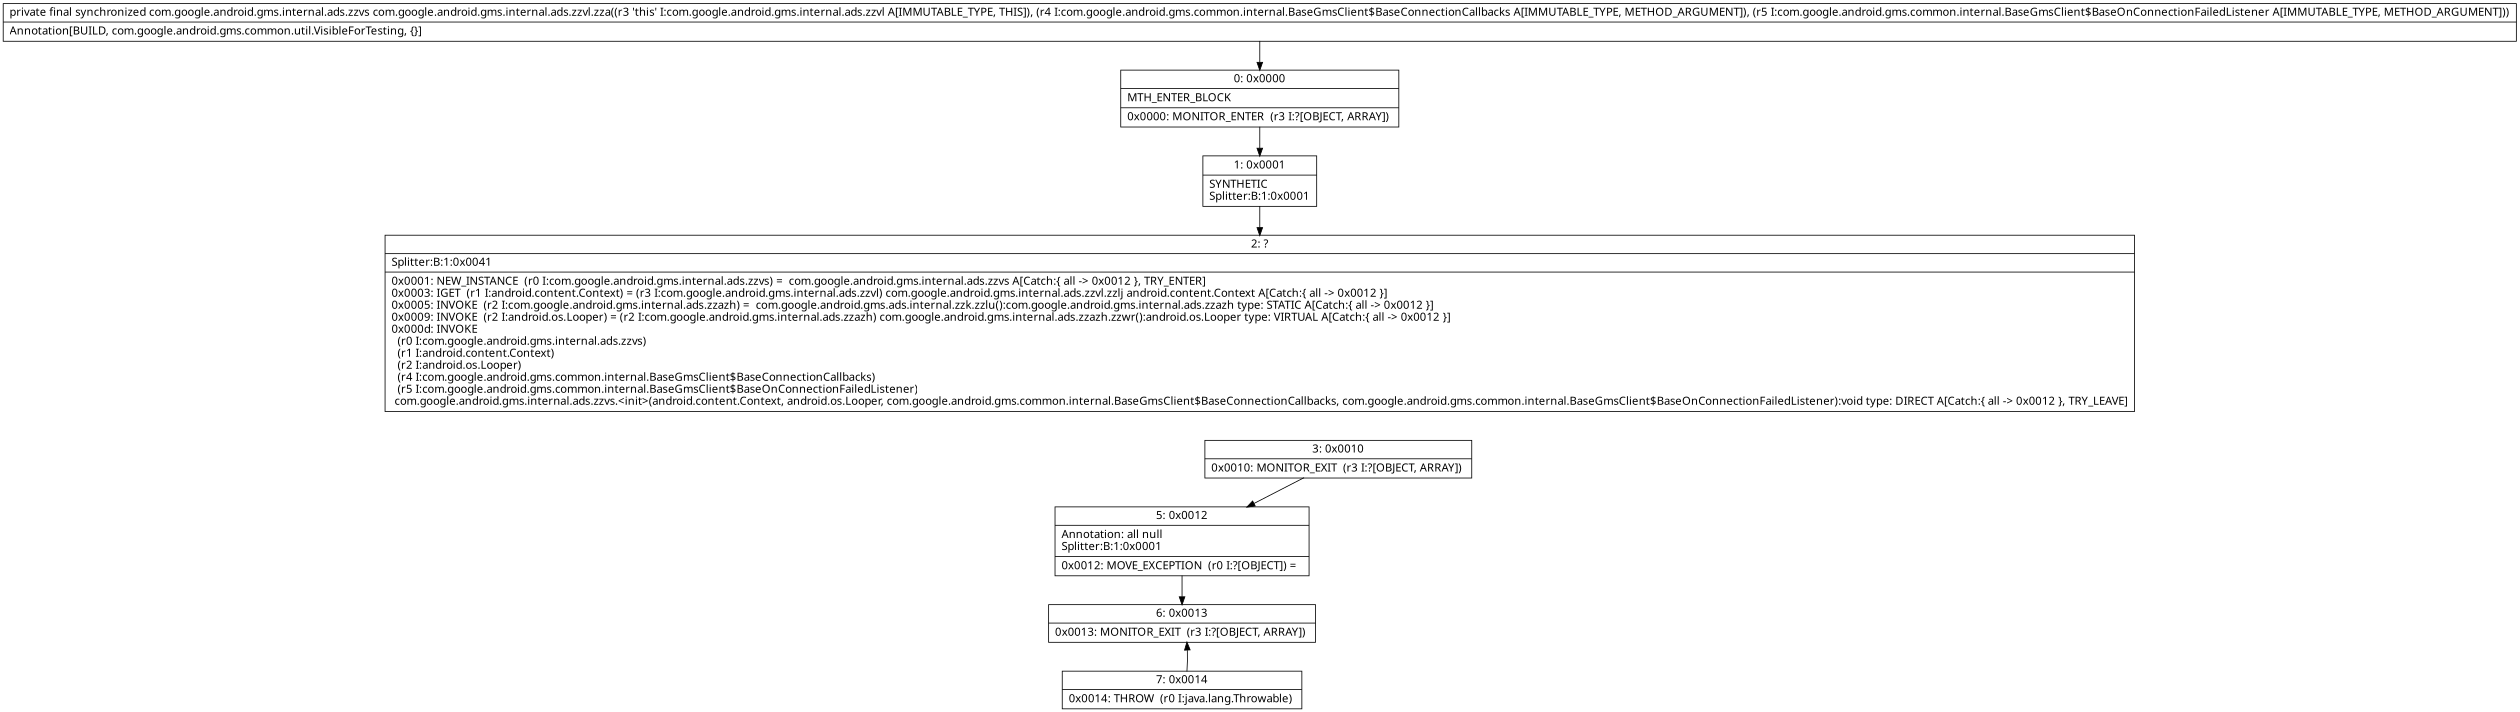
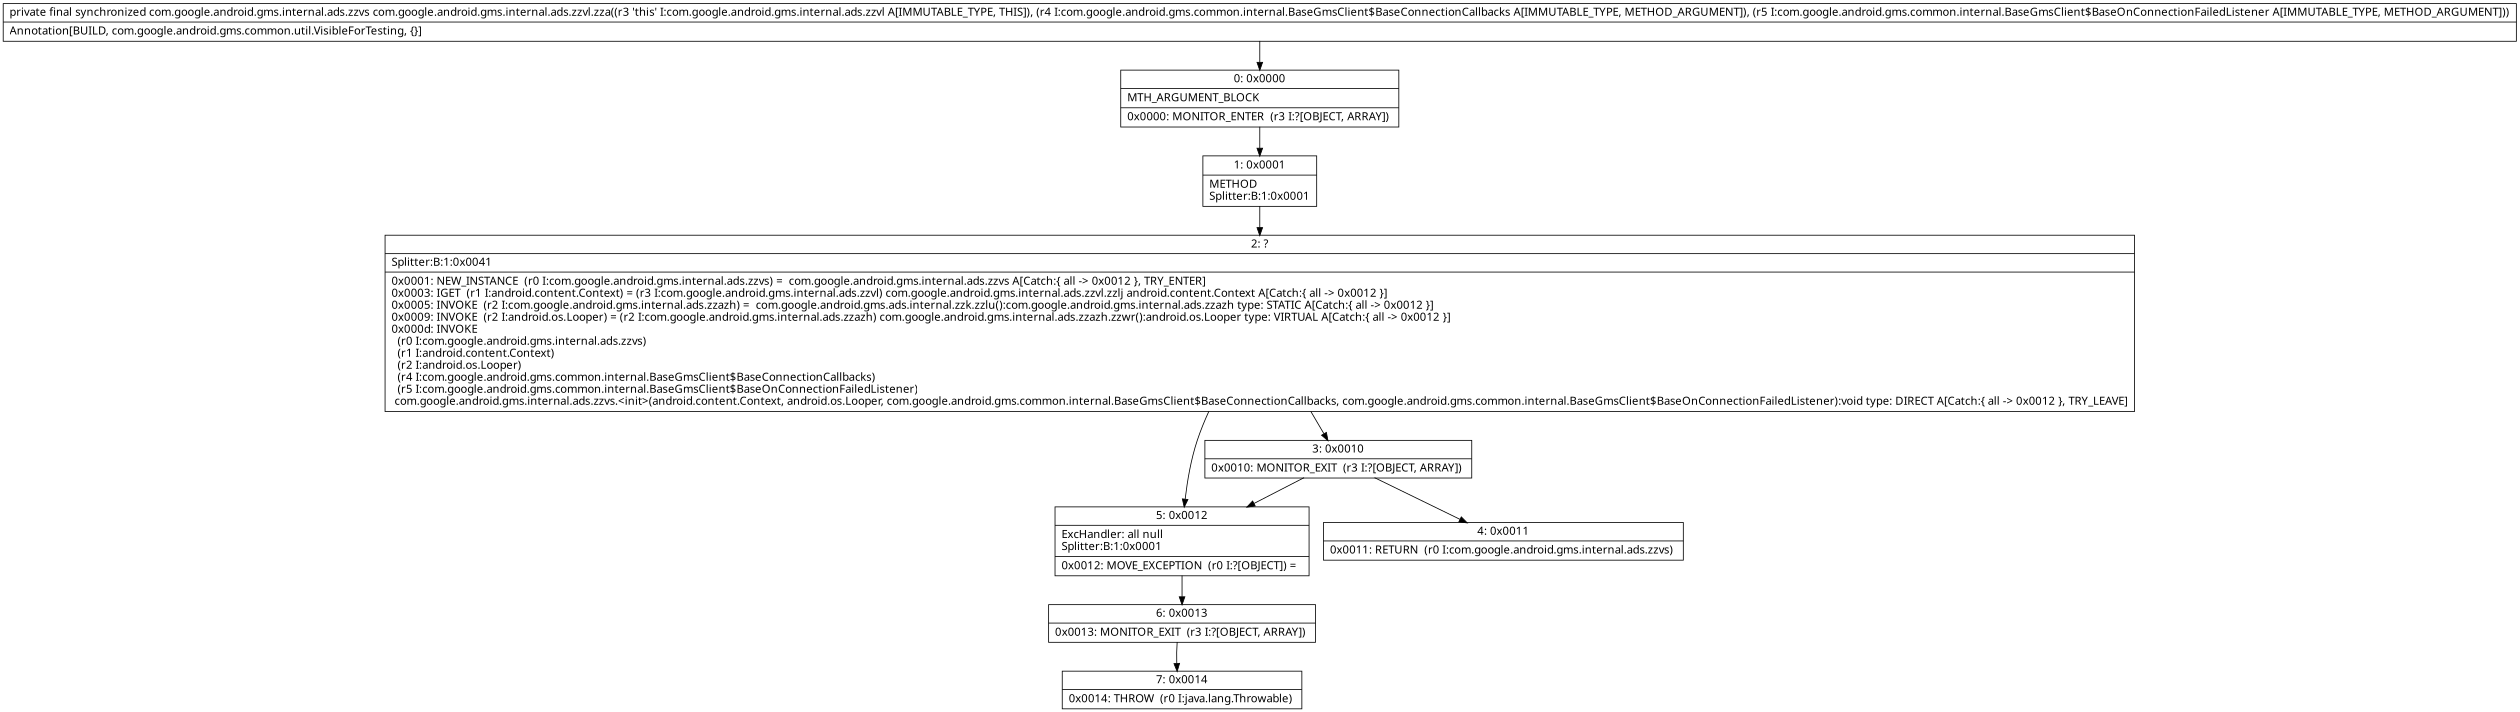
(1179, 98) -> (1194, 98)
(1239, 184) -> (1234, 184)
none -> (1317, 423)
none -> (1193, 454)
(1112, 535) -> (1112, 535)
none -> (1503, 541)
(1187, 661) -> (1177, 653)
